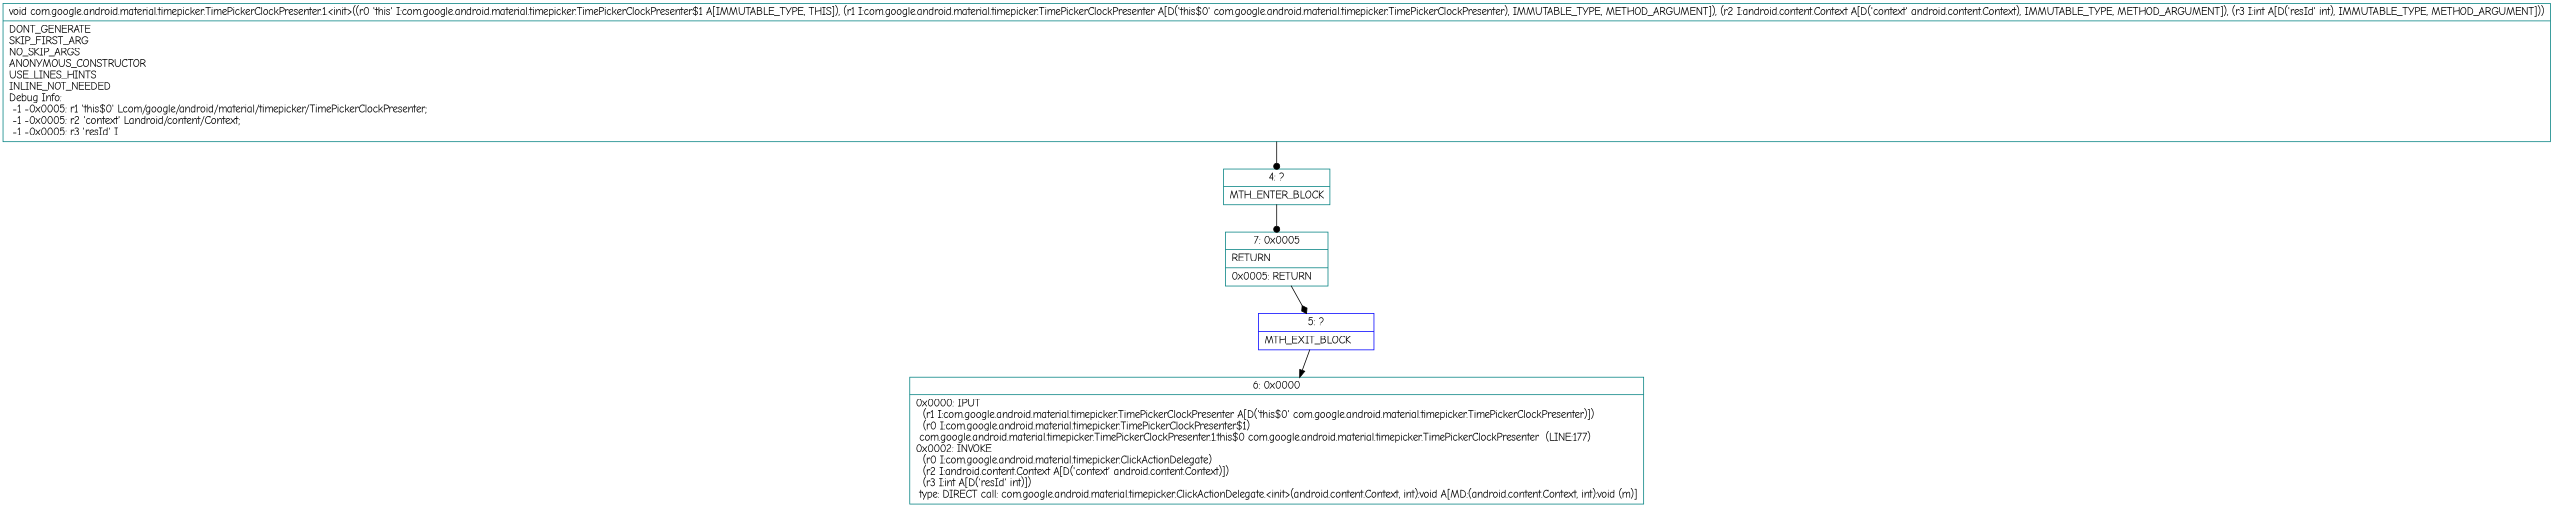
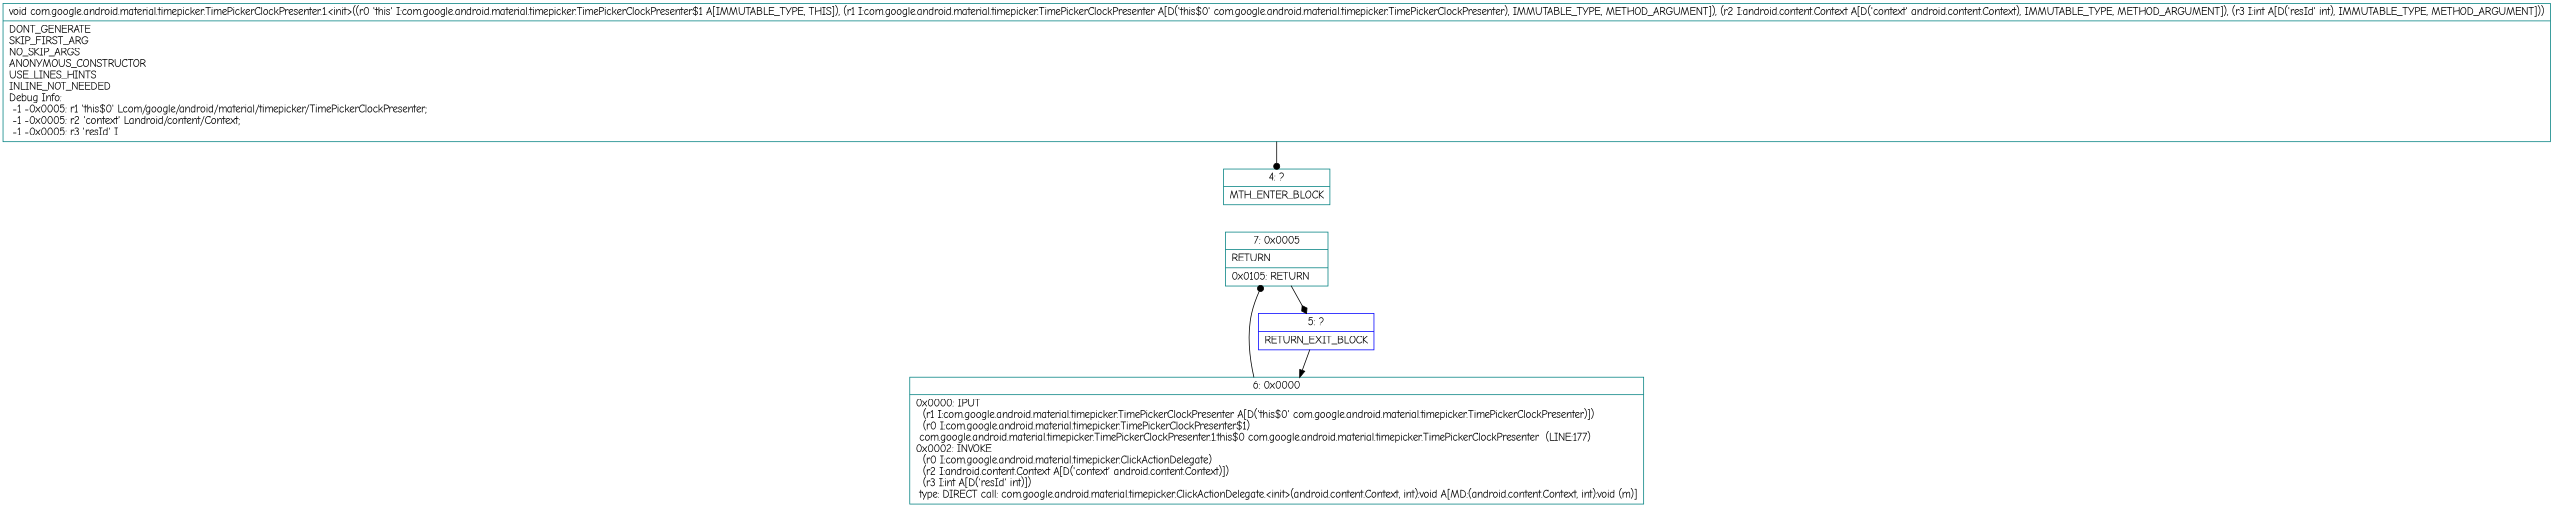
(1277, 215) -> (1249, 334)
(1277, 277) -> (1276, 277)
(1308, 340) -> (1316, 340)
